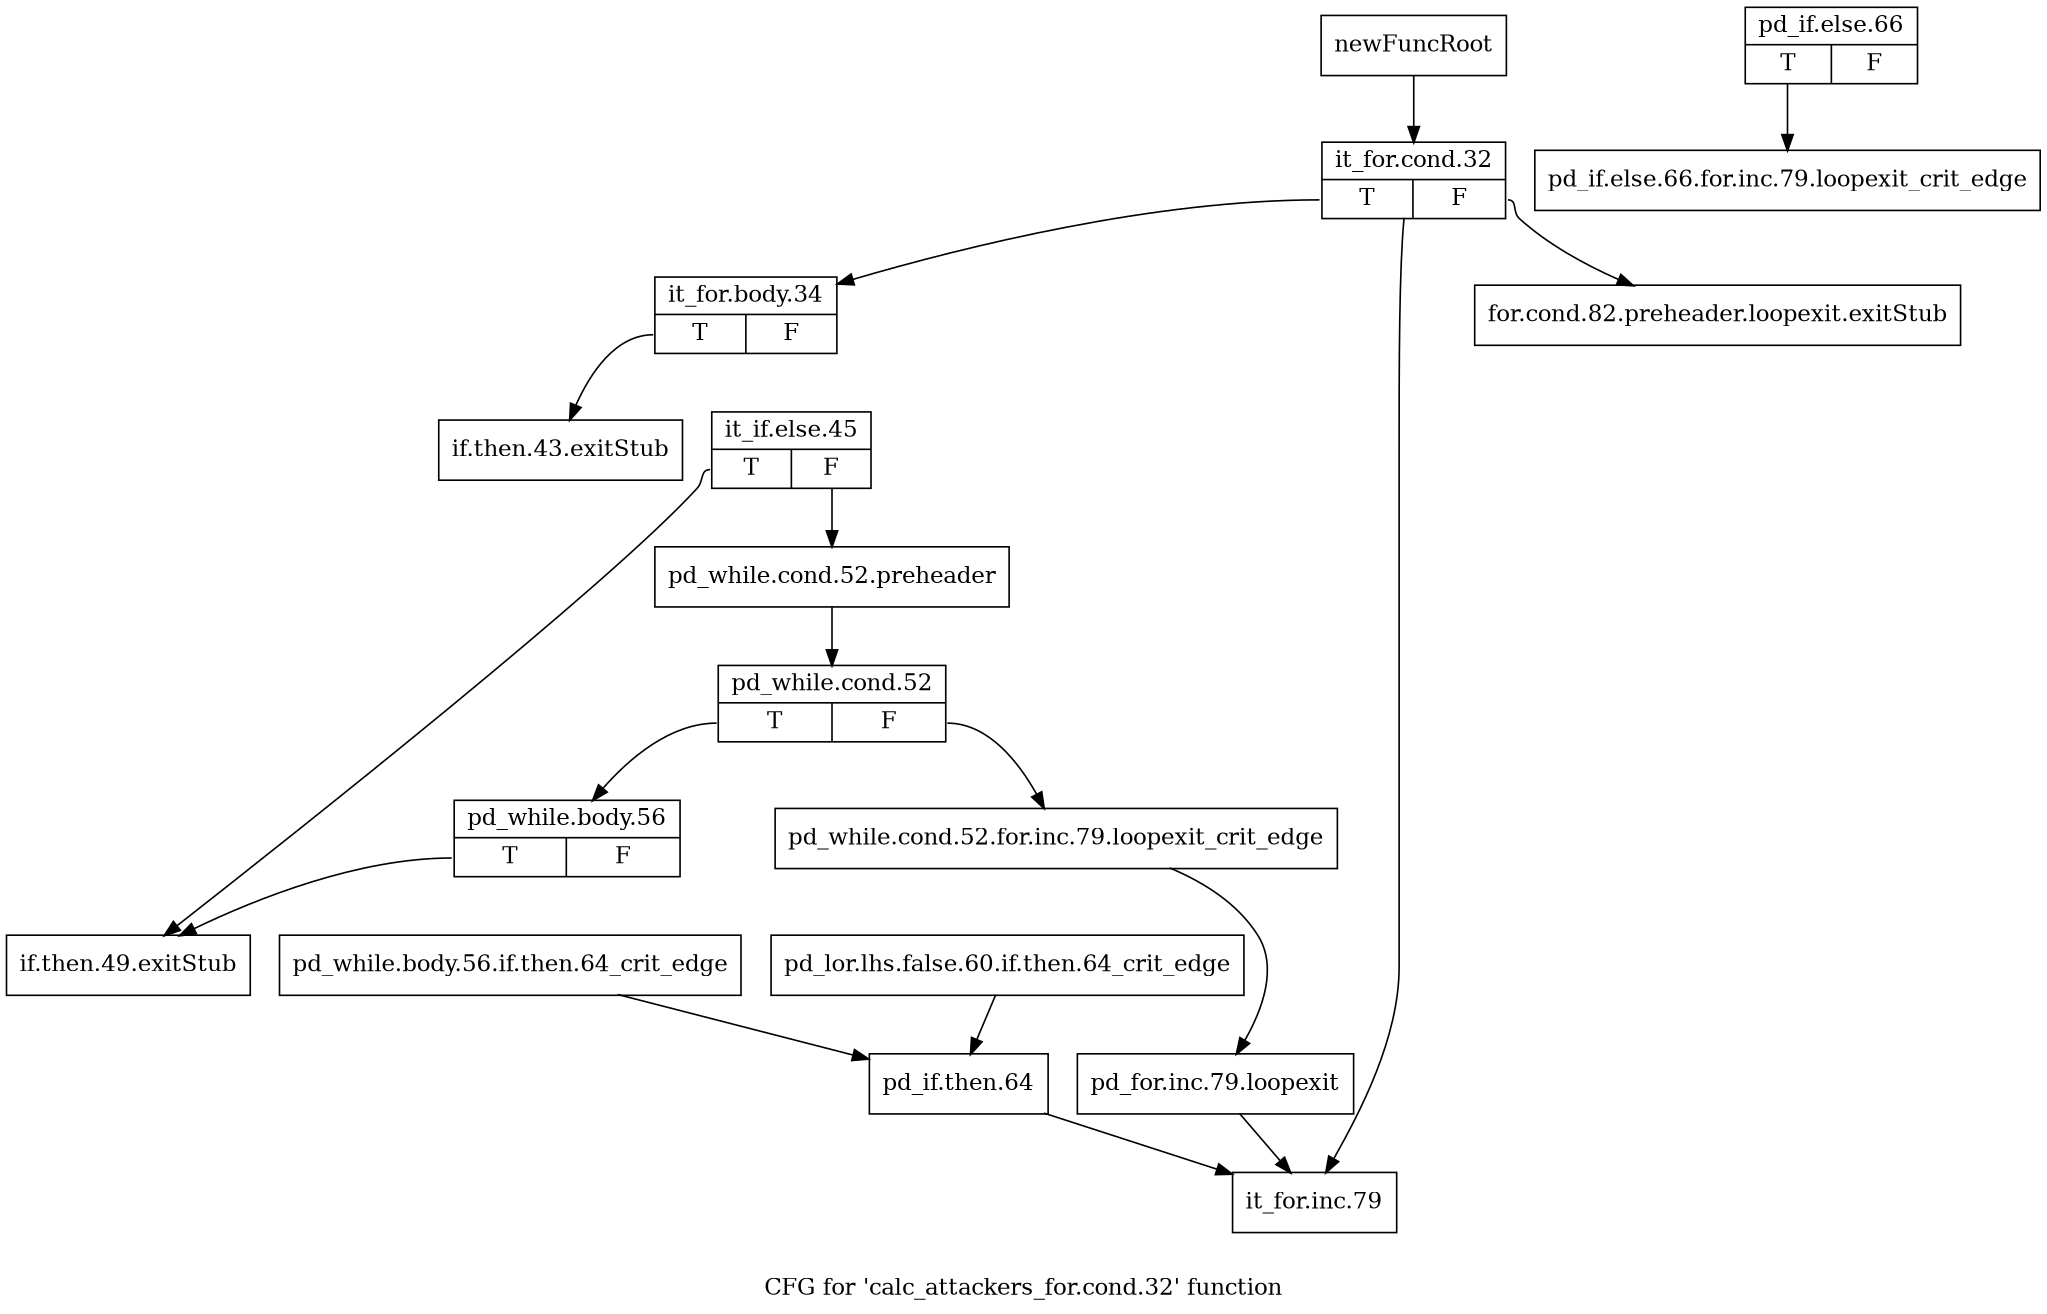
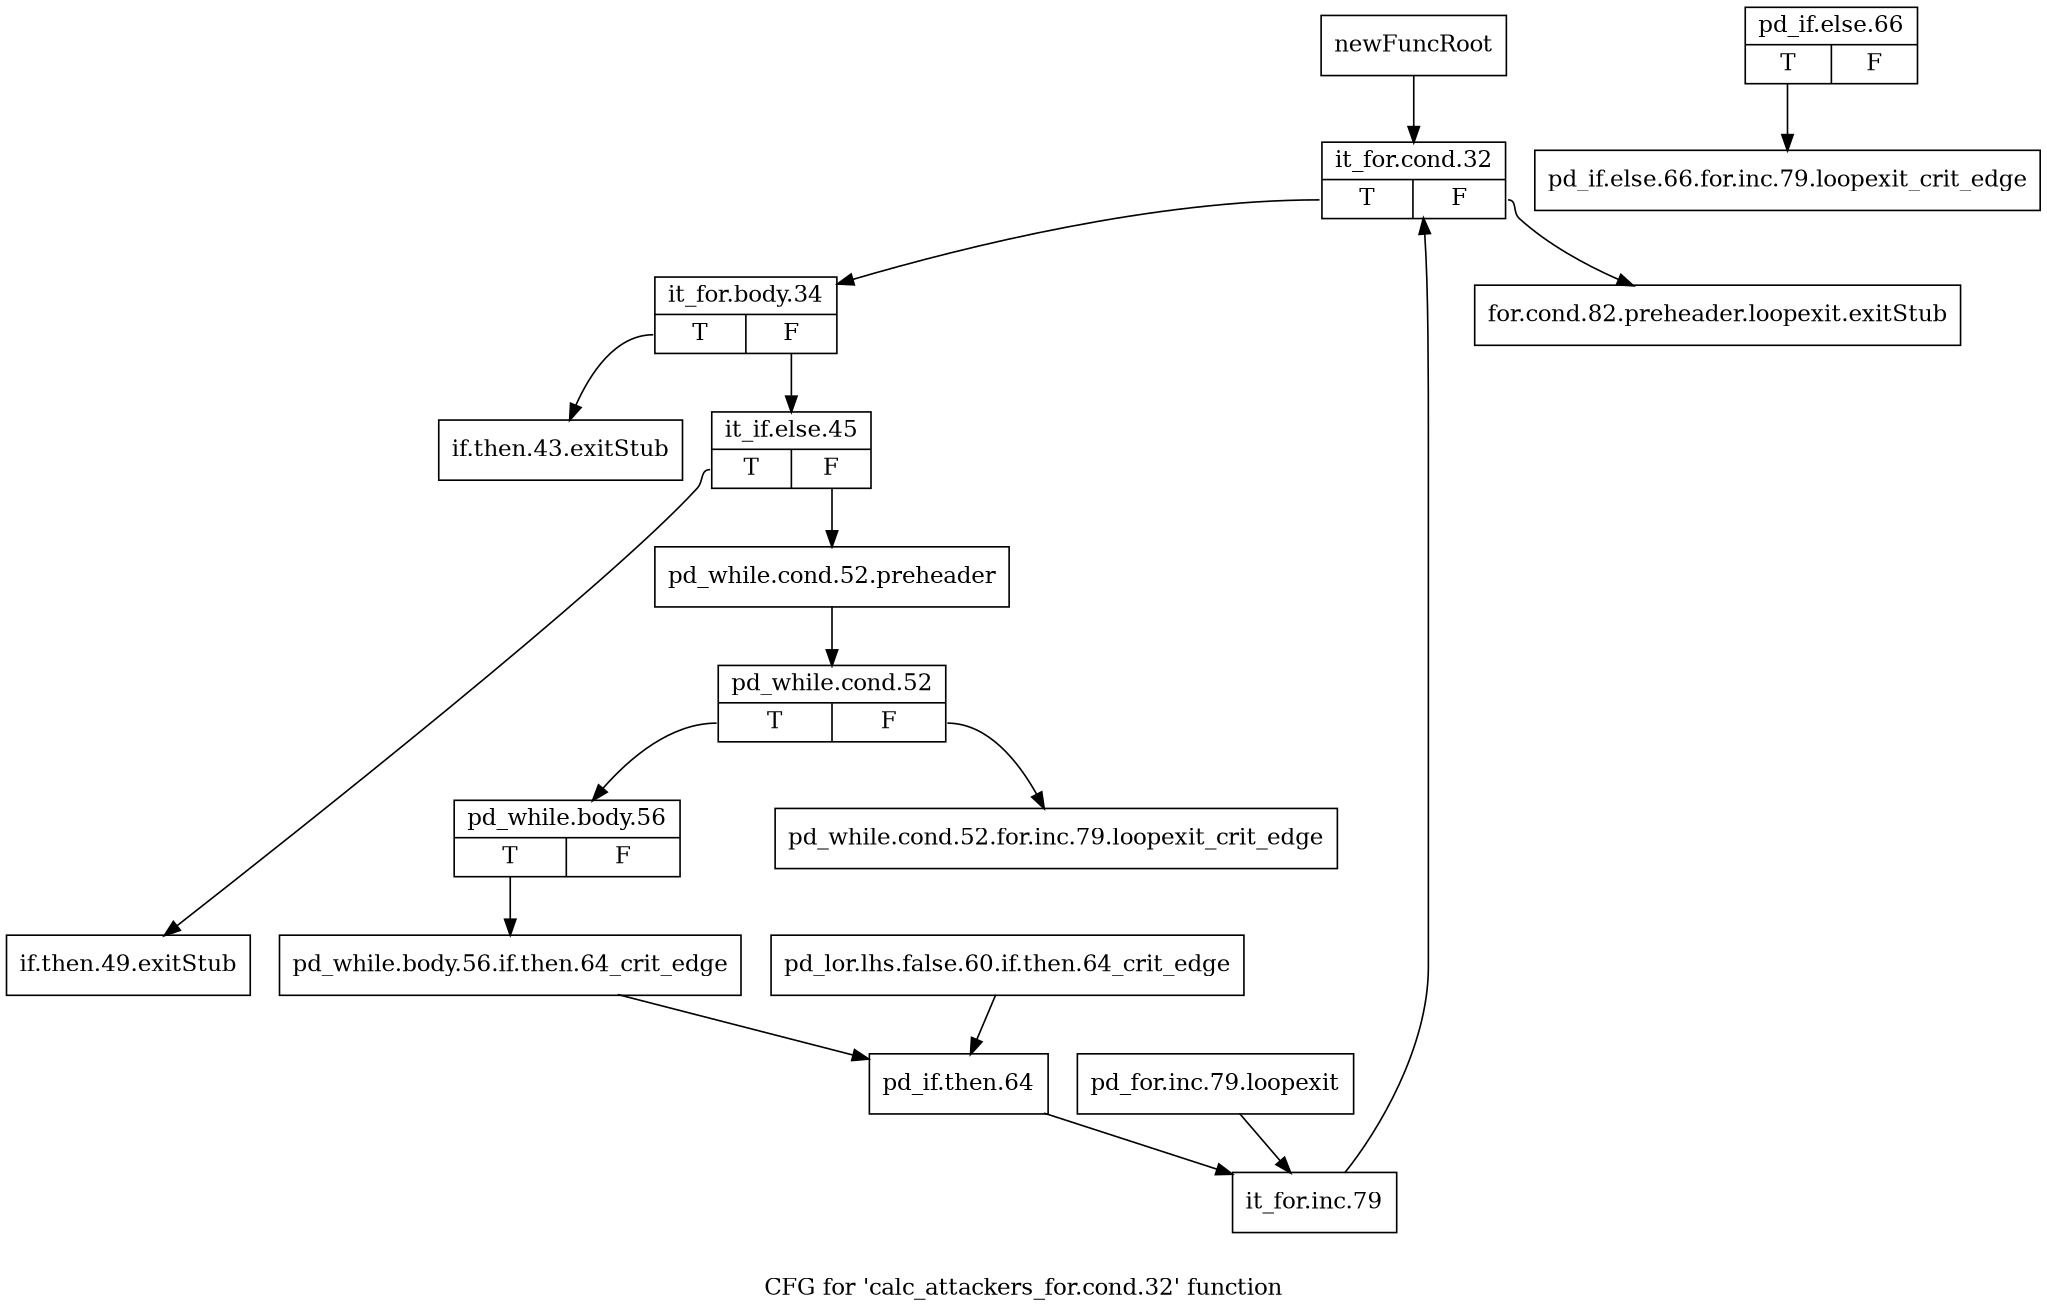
none -> (791, 375)
(1399, 694) -> (1428, 714)
(319, 880) -> (510, 898)
(1257, 935) -> none
